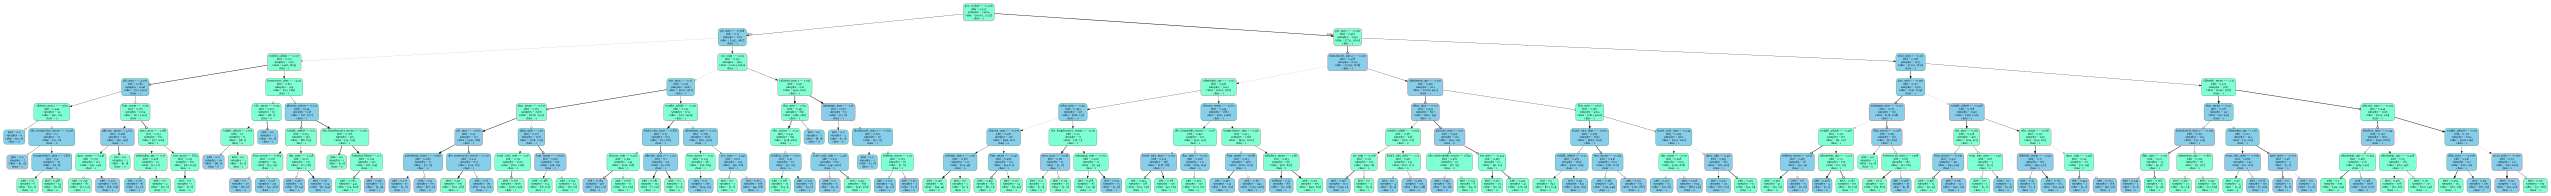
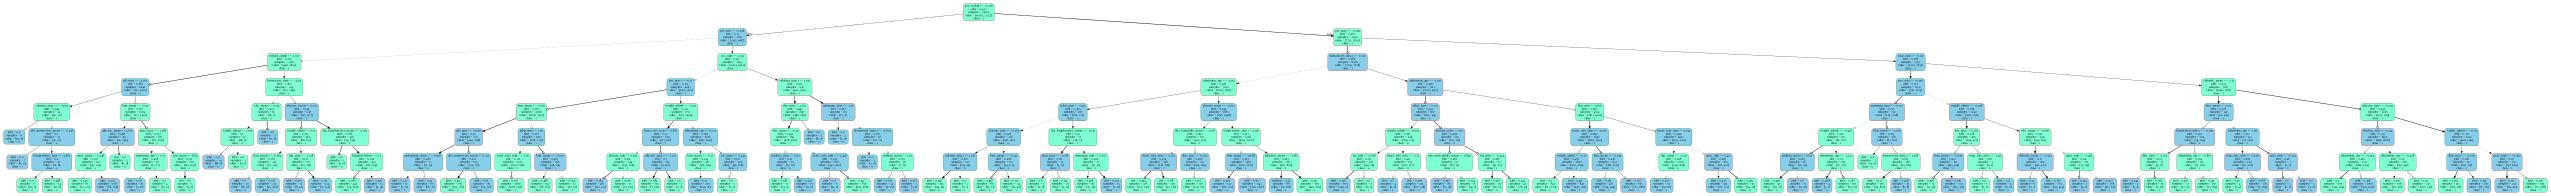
(80, 185) -> (80, 185)
(540, 185) -> (540, 185)
(753, 185) -> none
(1222, 185) -> (1222, 185)
(1690, 185) -> none
(2233, 185) -> (2233, 185)
